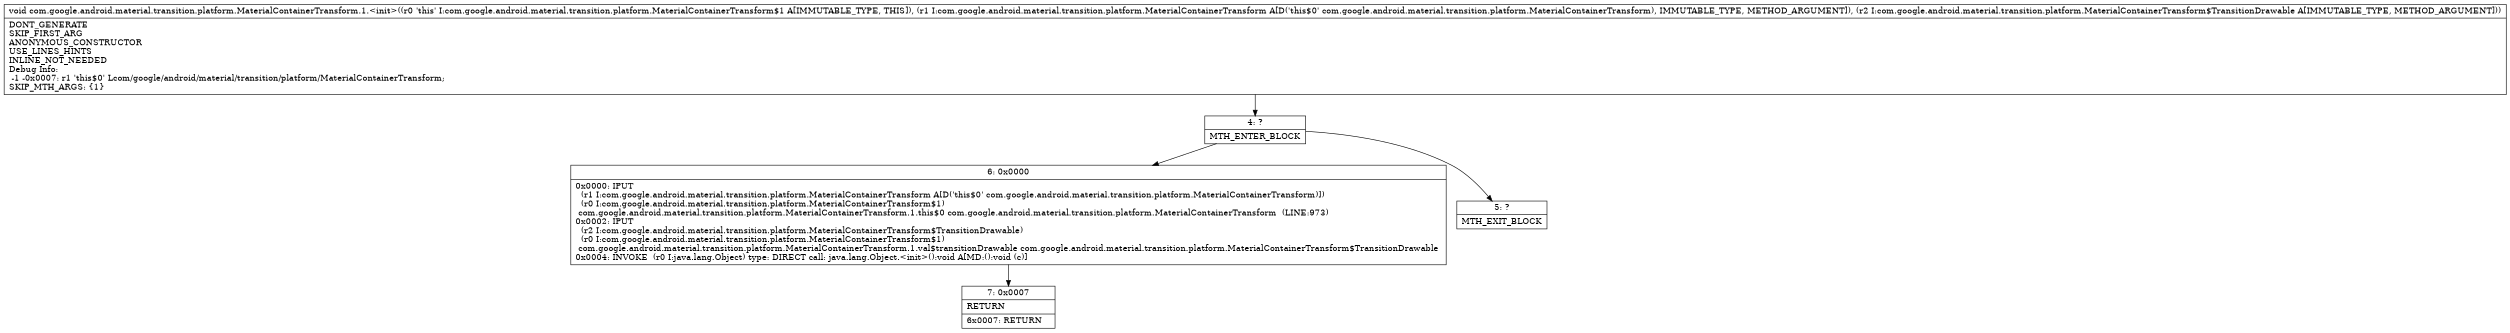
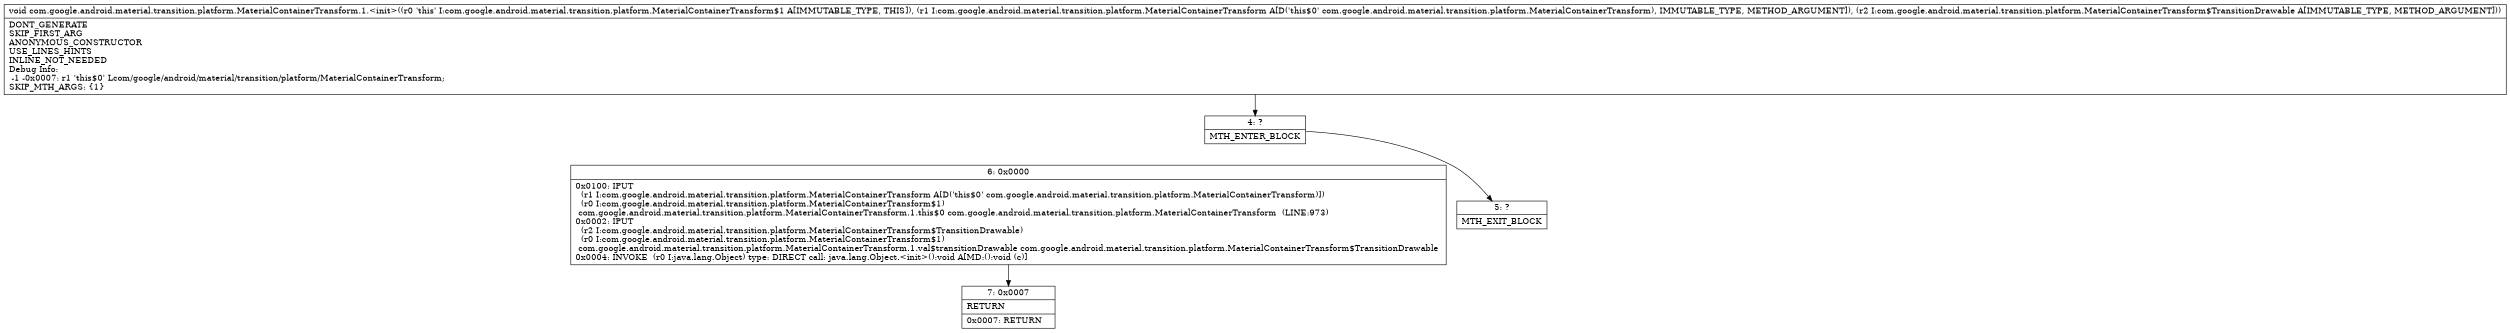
(1187, 154) -> none
(607, 186) -> (607, 186)
(1008, 321) -> (1008, 321)
